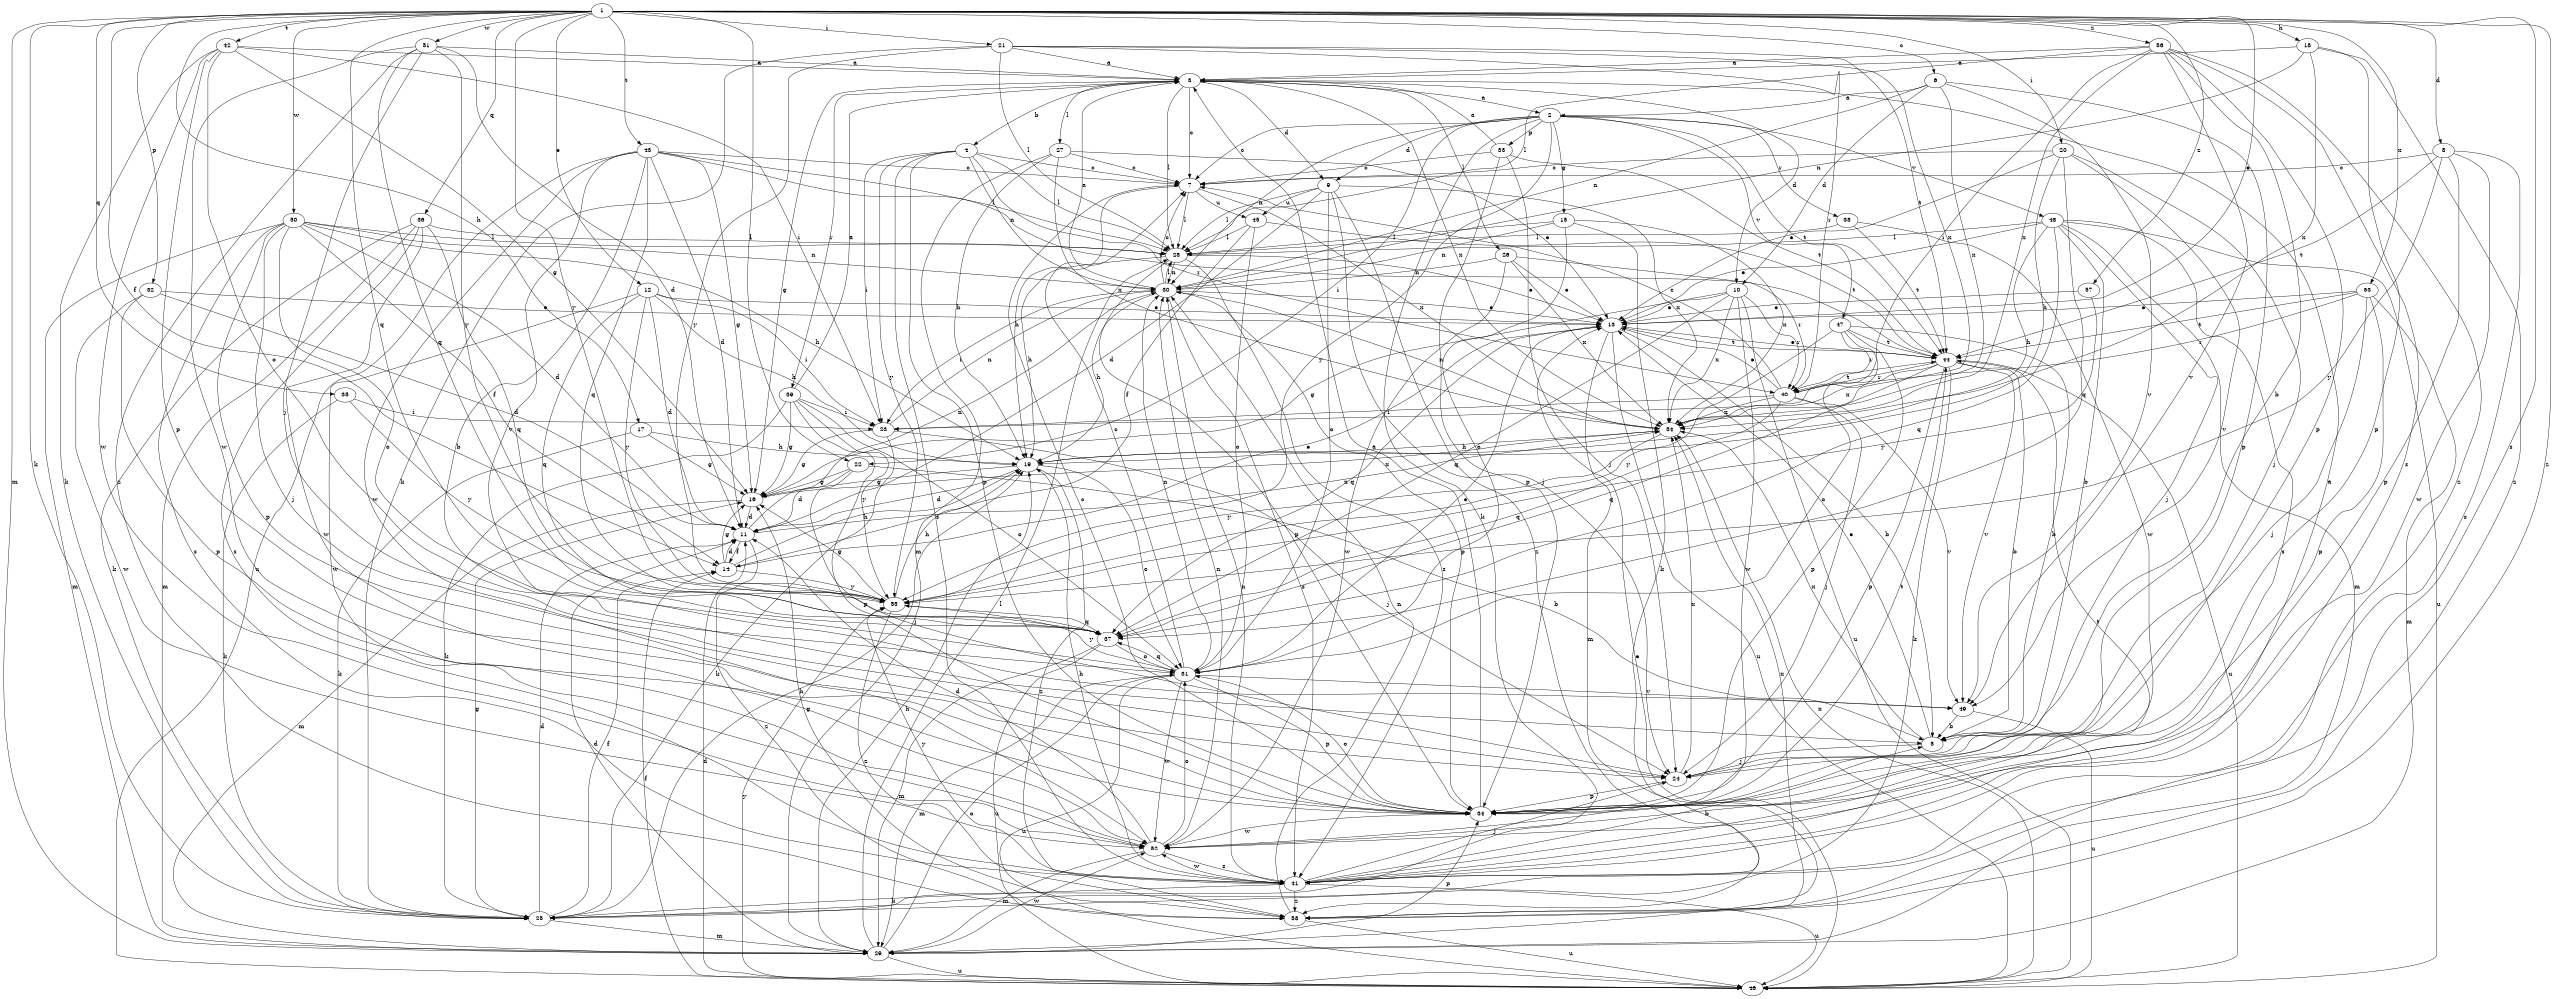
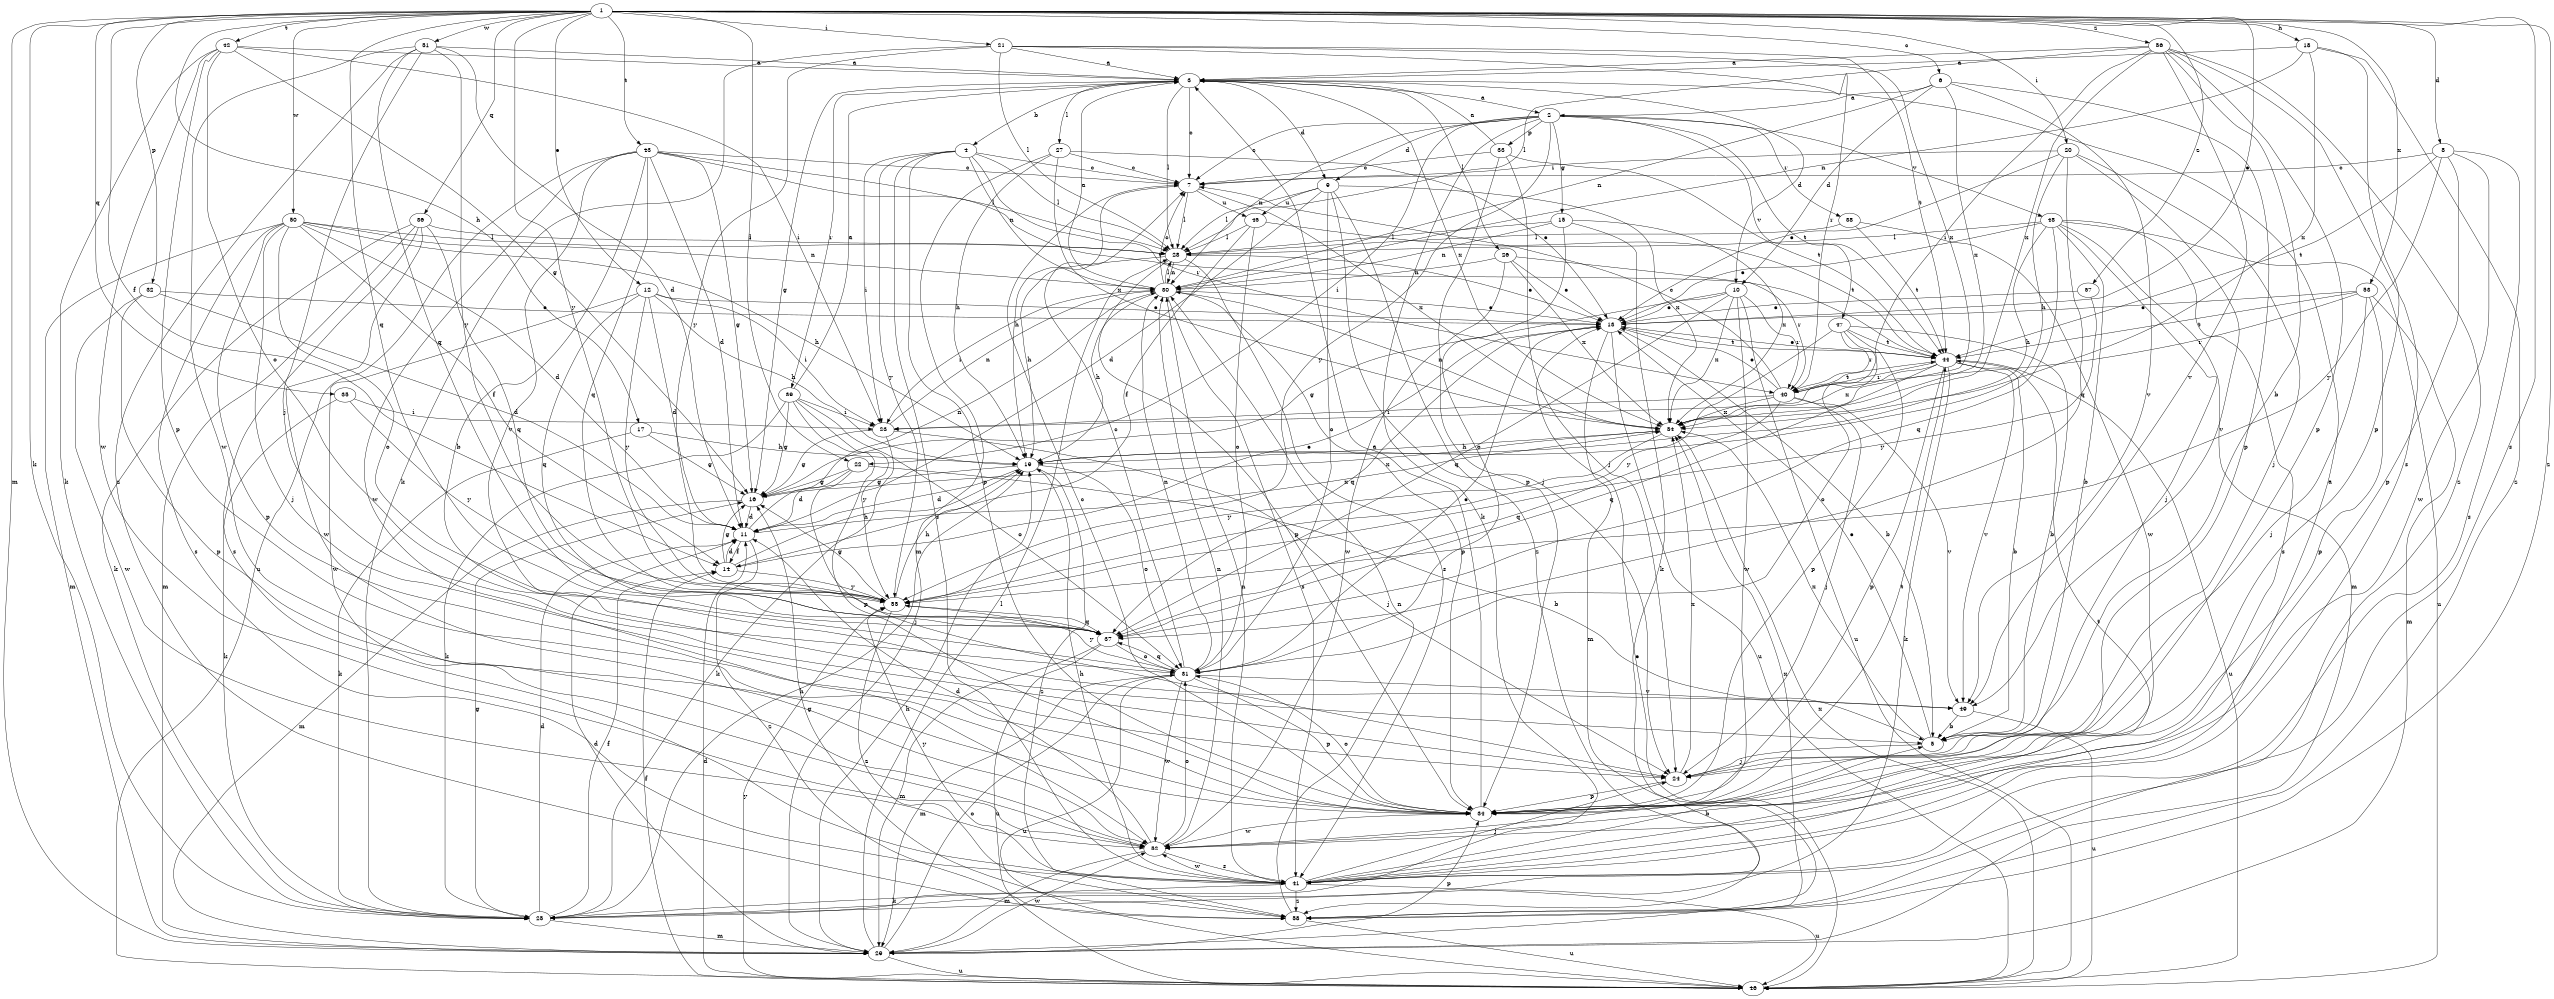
(1554, 168) -> (1553, 168)
